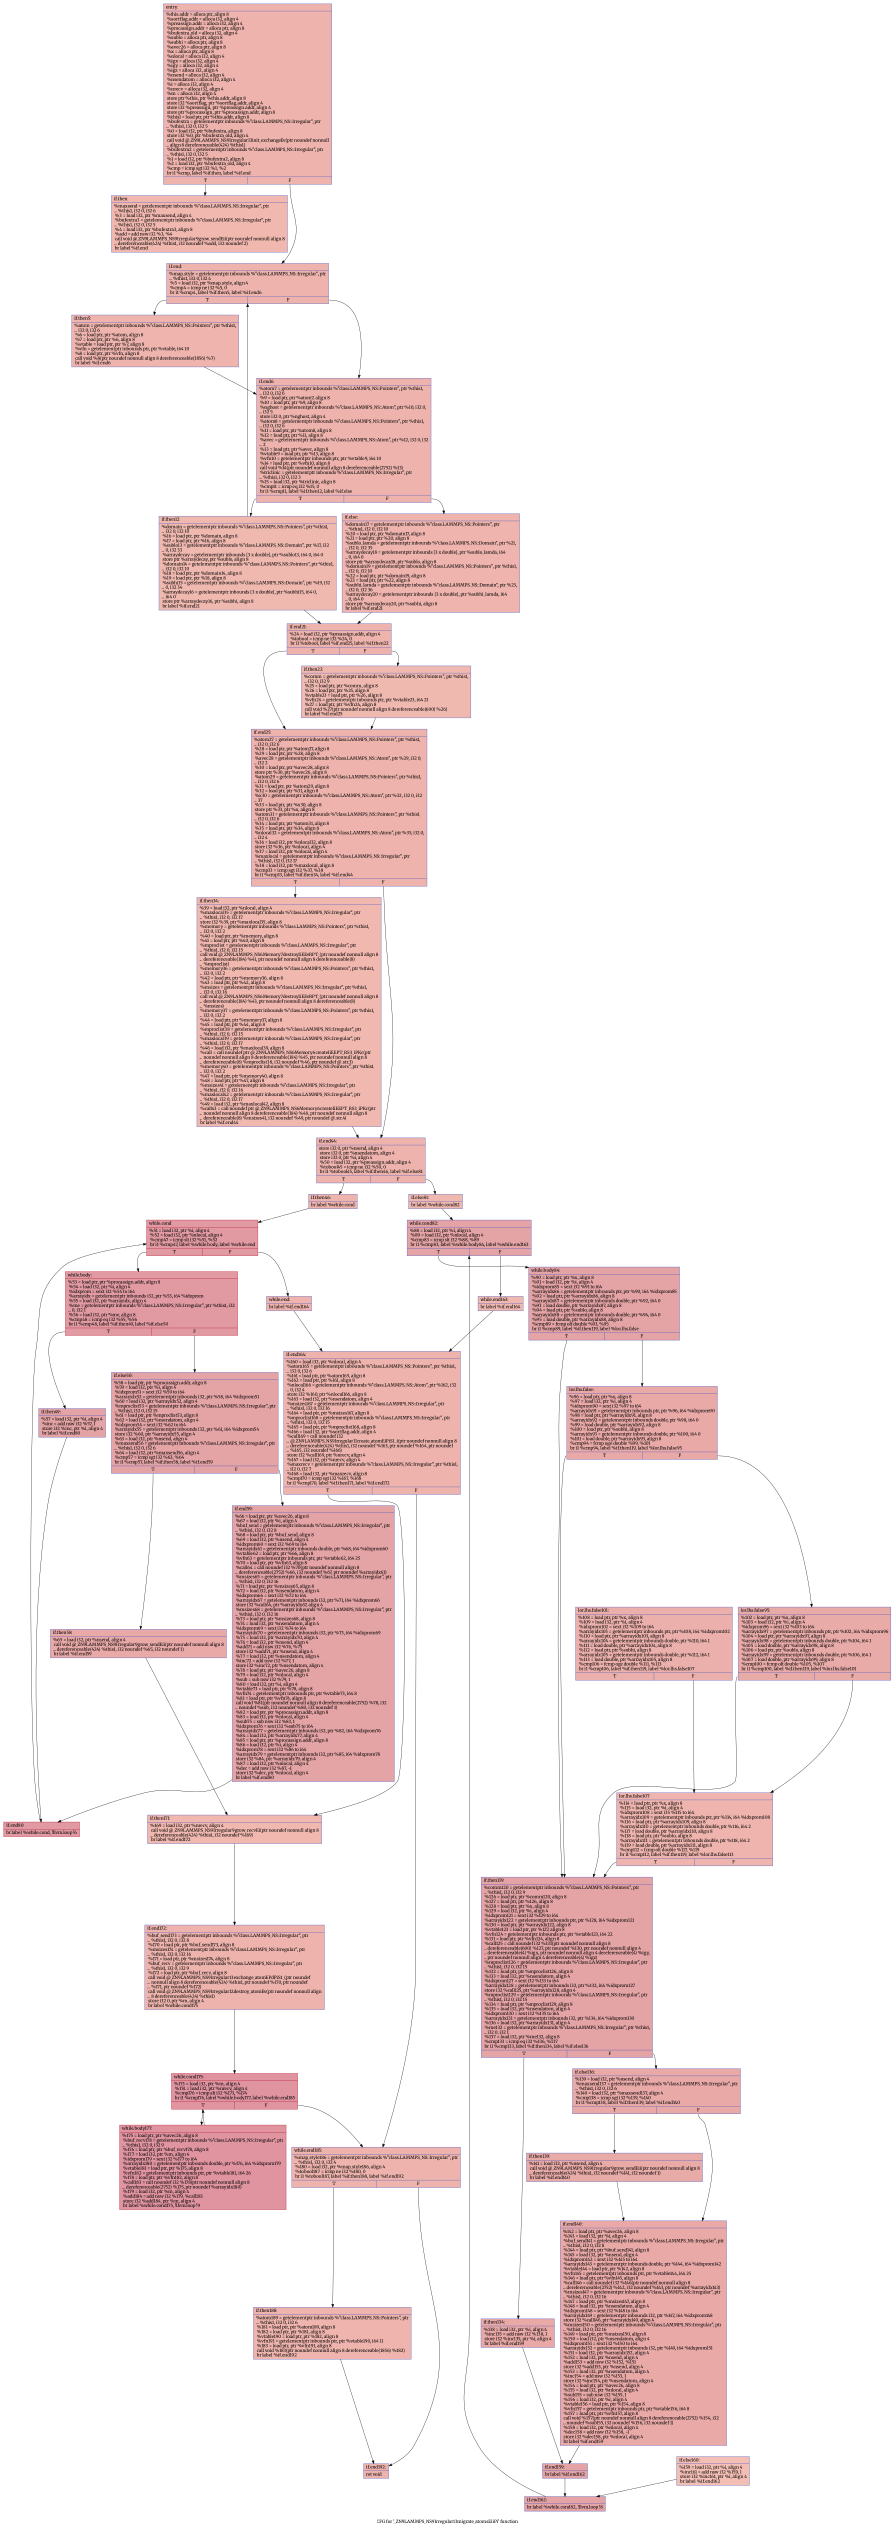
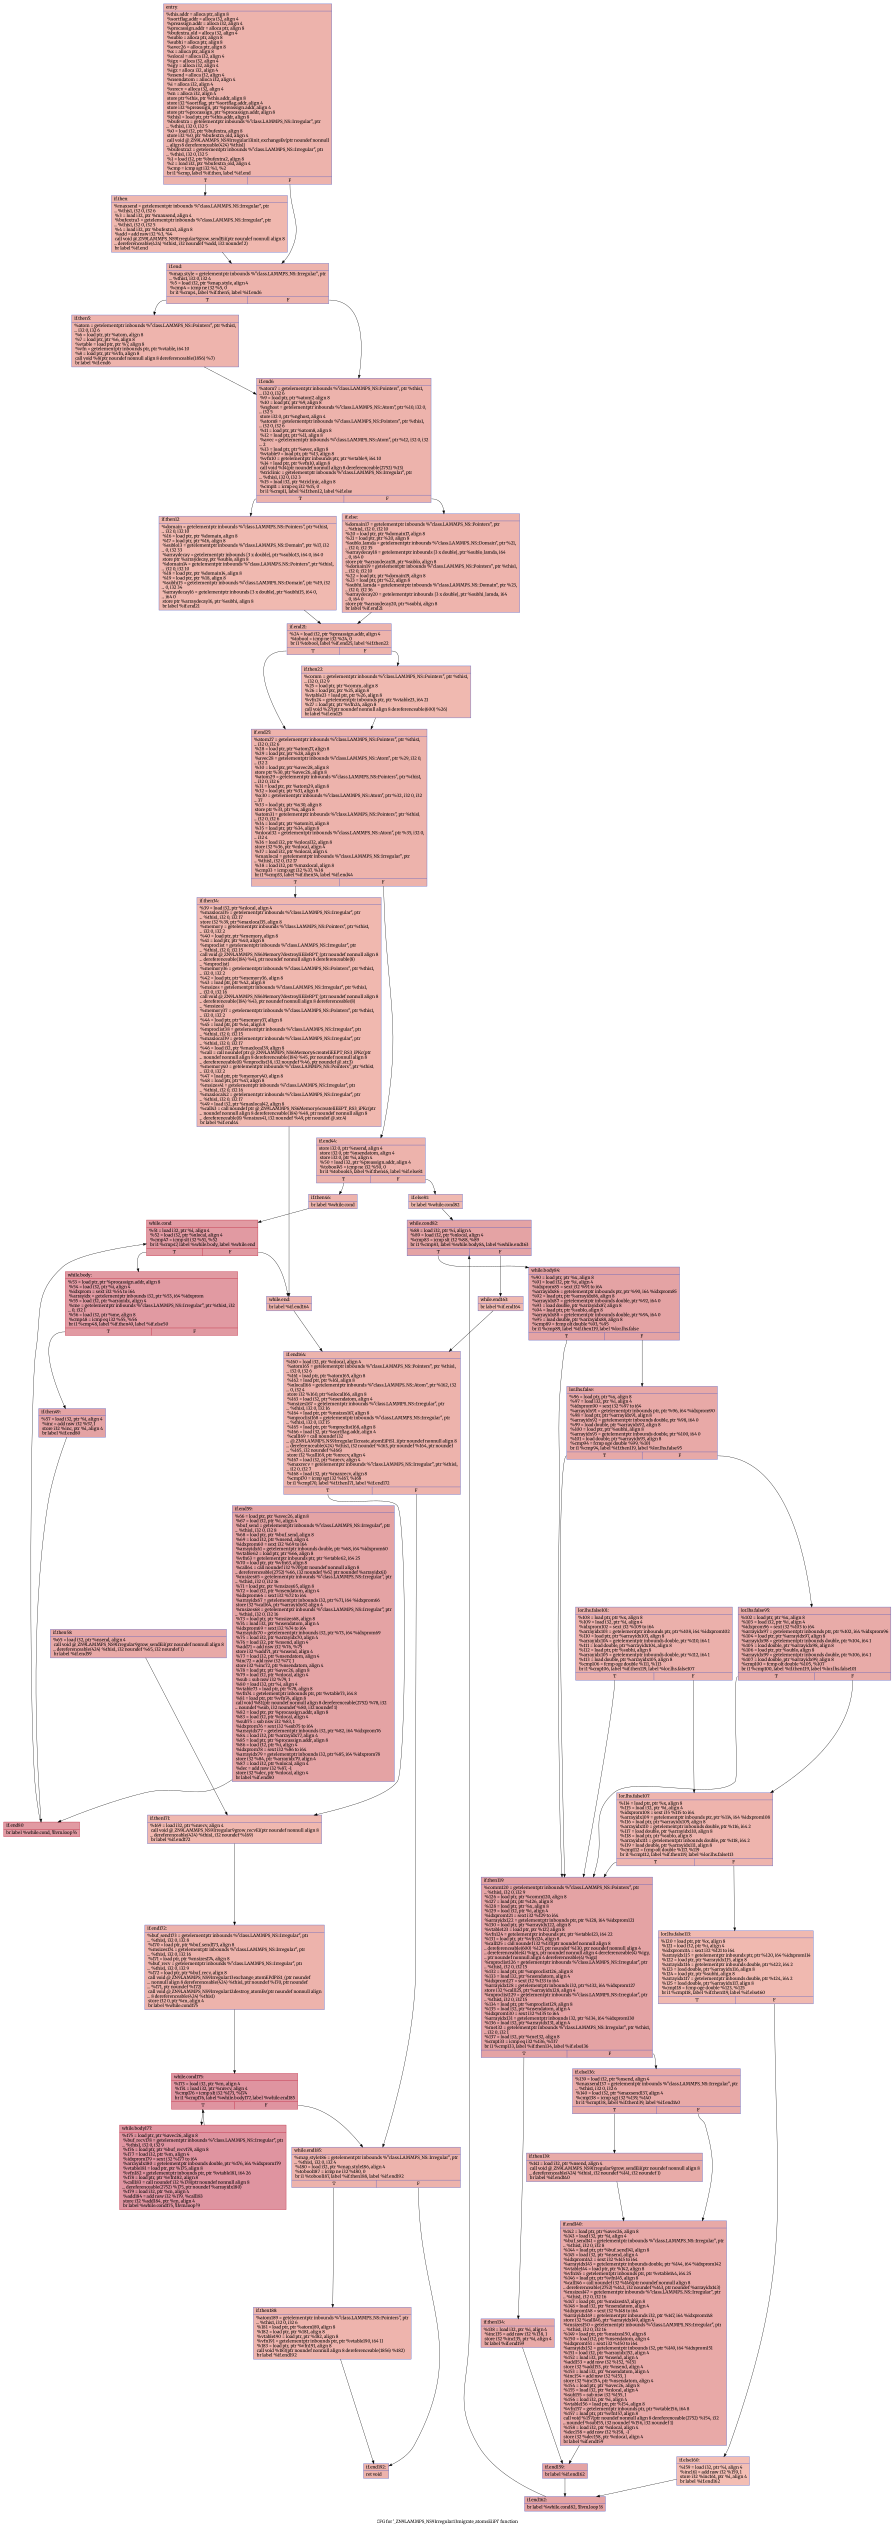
(248, 412) -> (226, 257)
(355, 1131) -> (289, 1210)
(195, 1423) -> none
none -> (601, 1777)
none -> (736, 1967)
